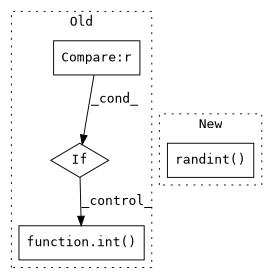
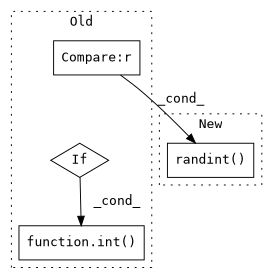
(89, 105) -> (158, 106)
(117, 202) -> (117, 202)
